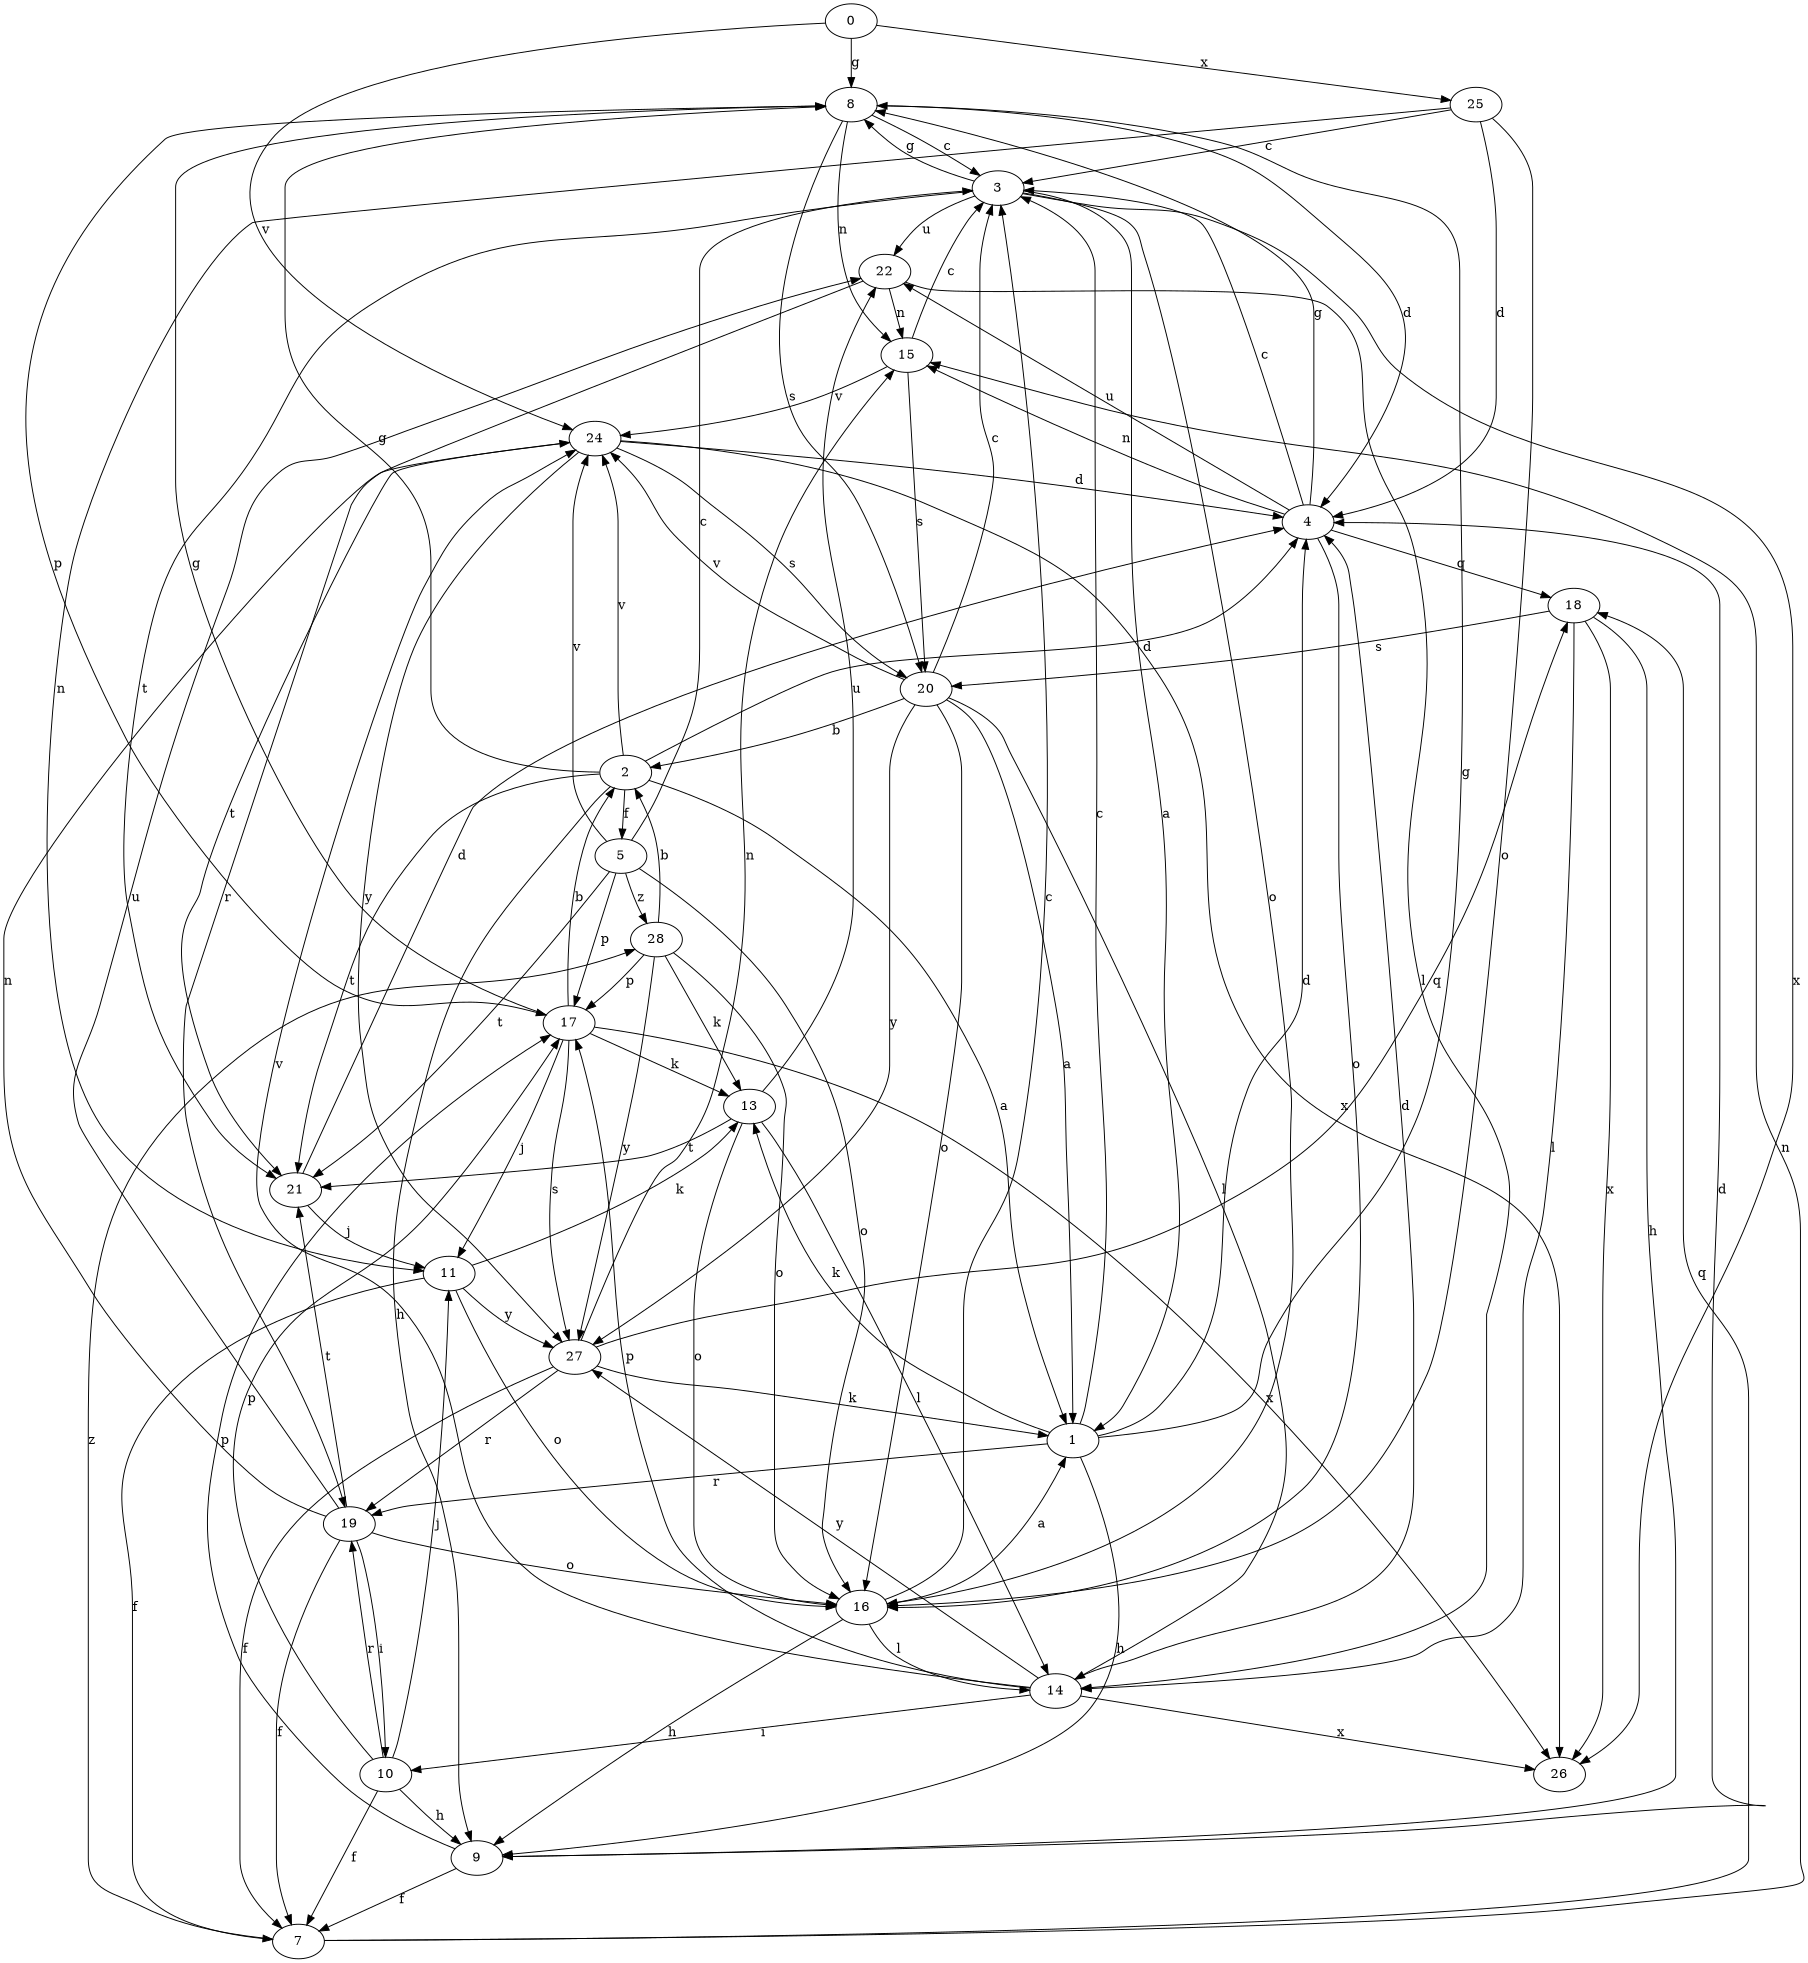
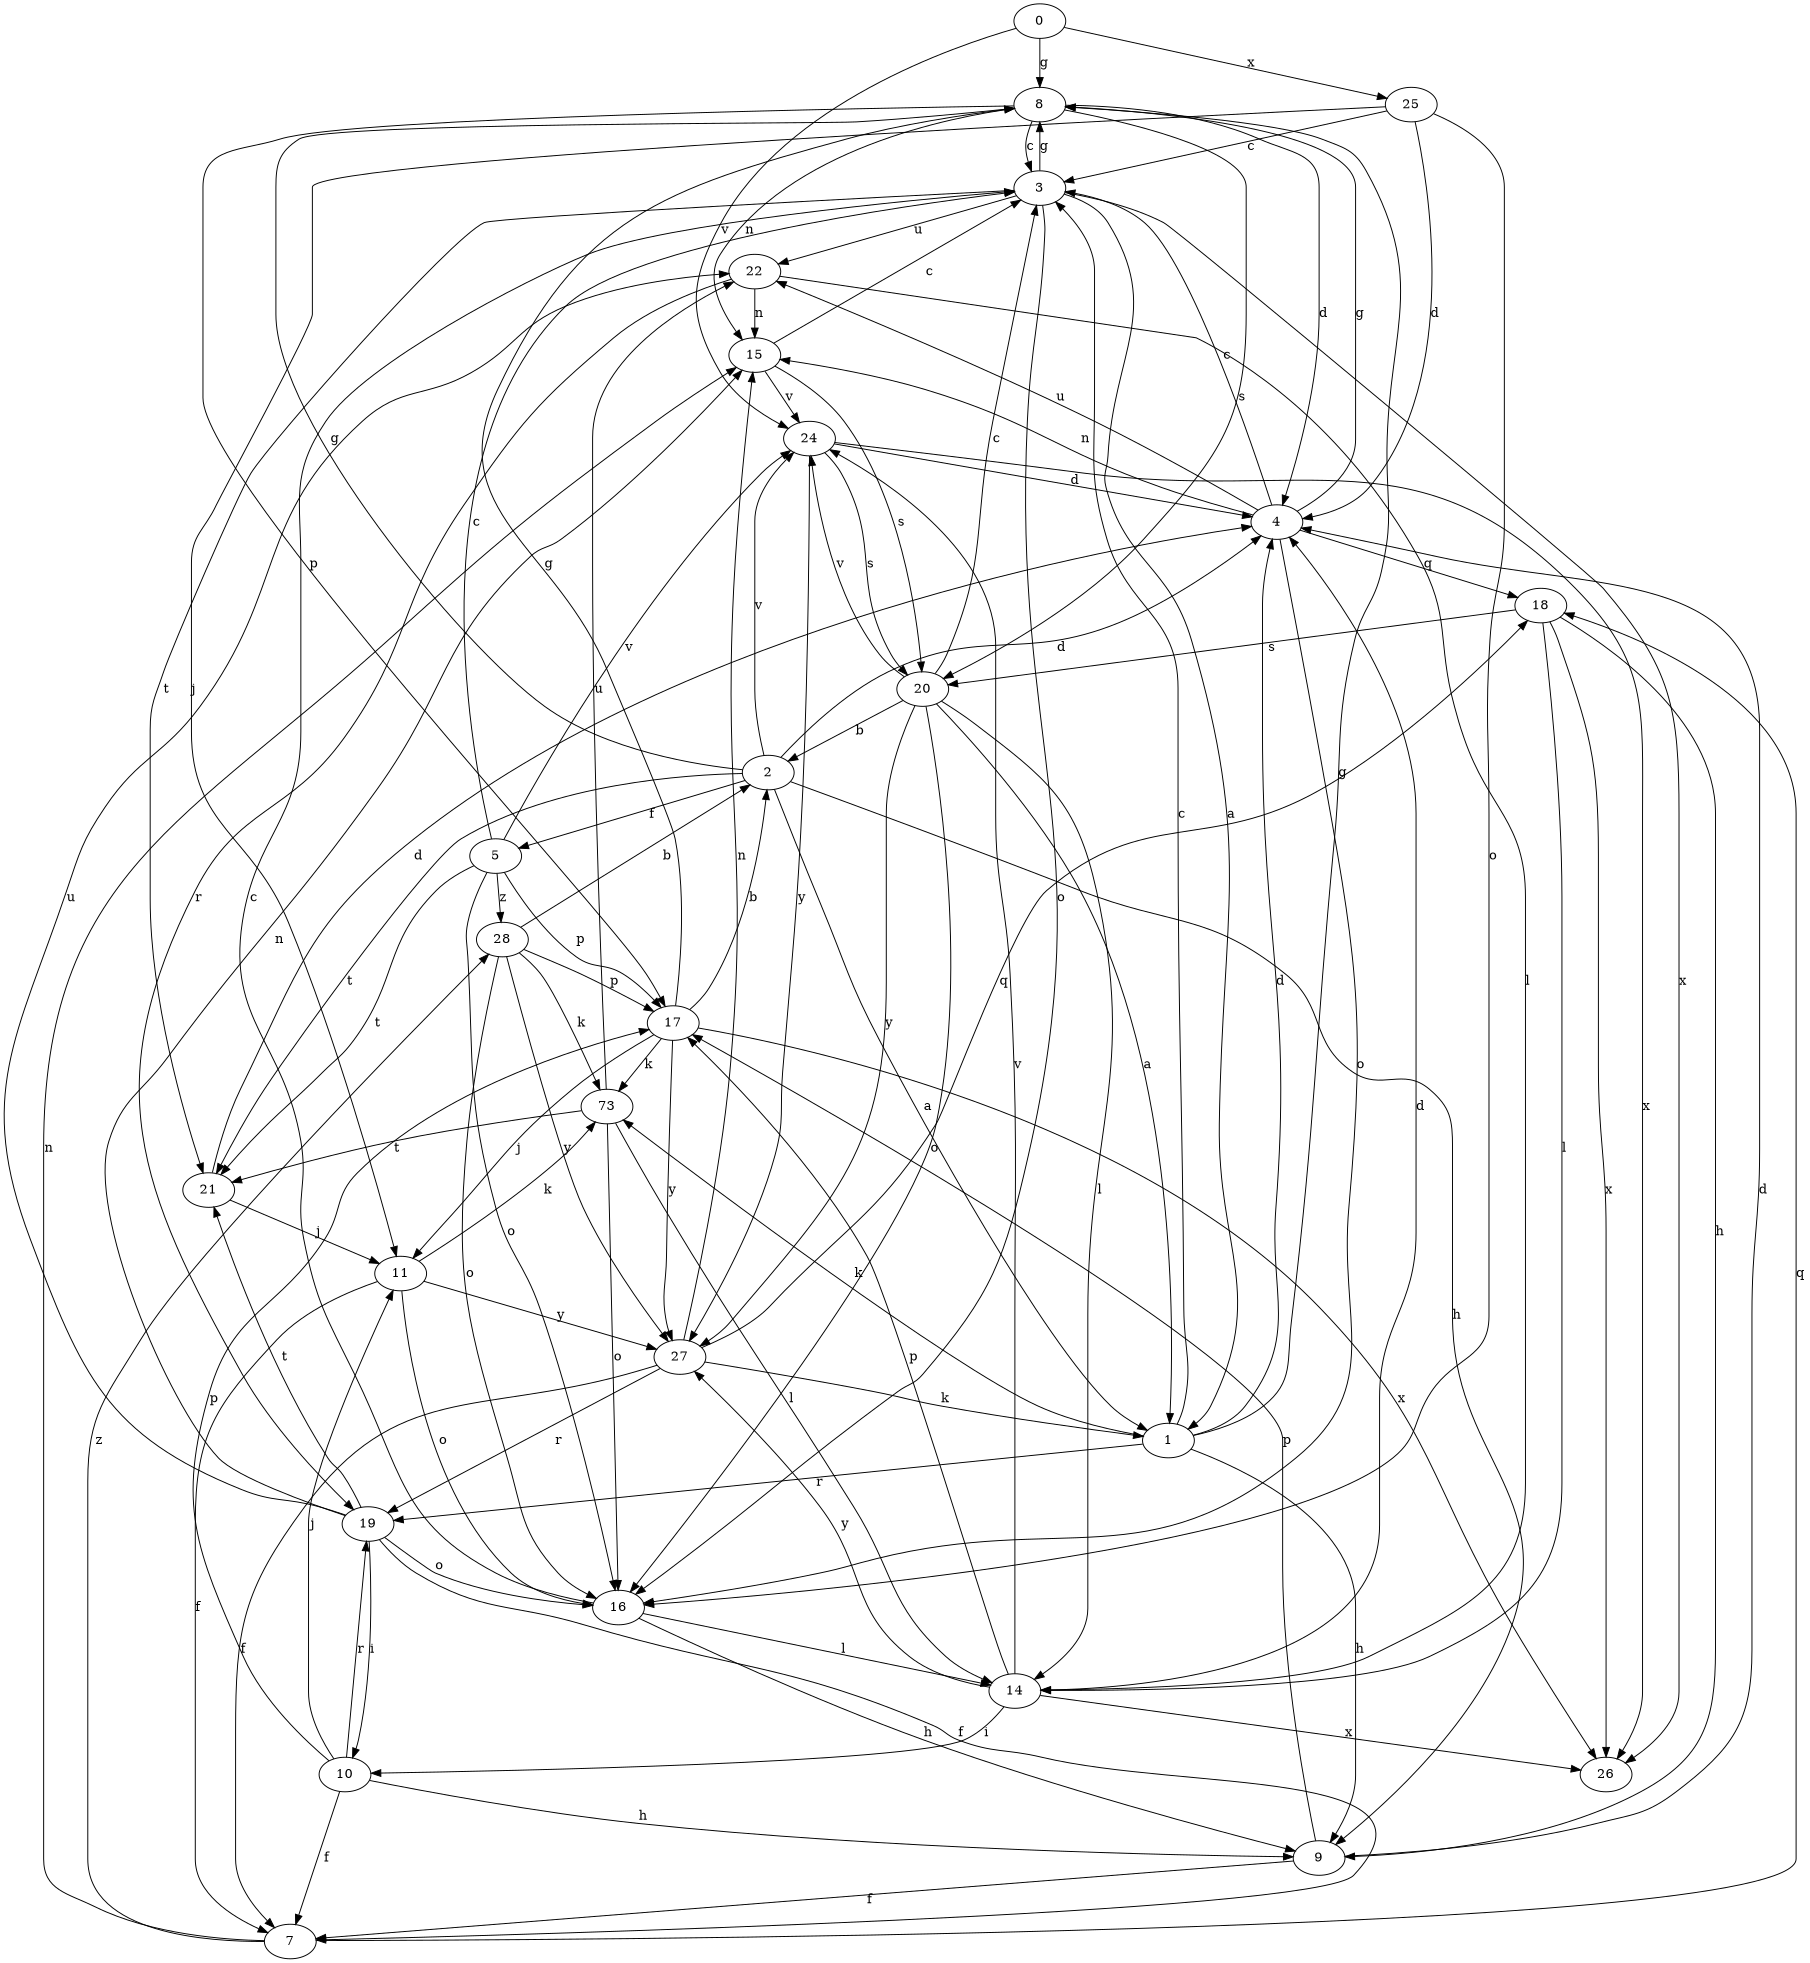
(61, 689) -> (194, 689)
(270, 713) -> none
(18, 901) -> (263, 936)
(750, 1107) -> (607, 1107)
(556, 1190) -> (673, 1190)
(989, 1564) -> none
